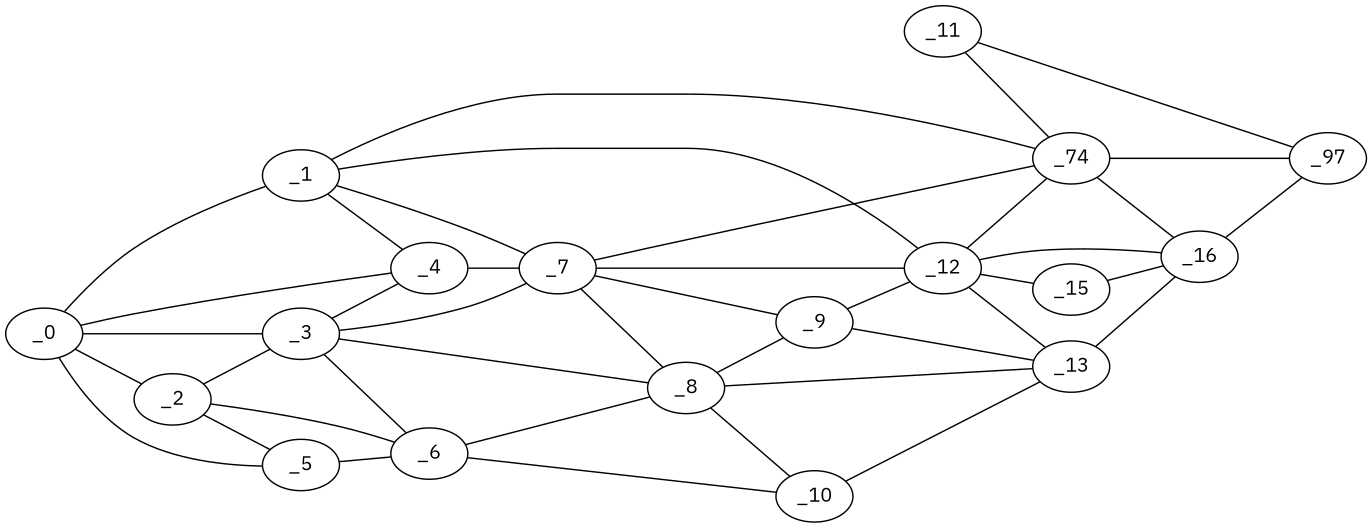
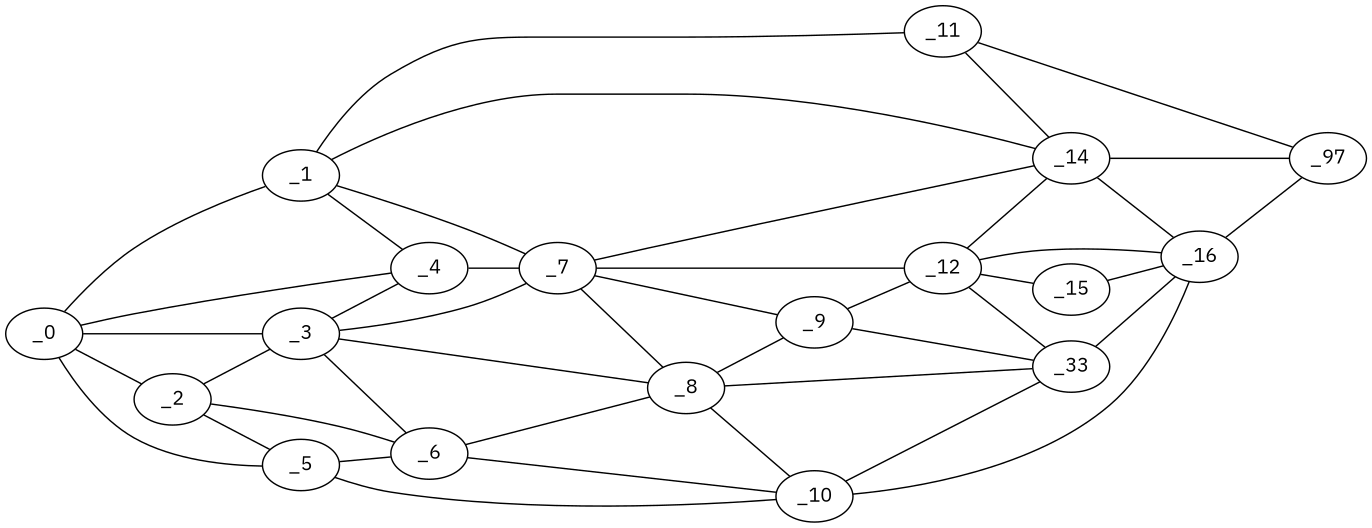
(640, 148) -> (590, 37)
(1071, 158) -> (1071, 158)
(1071, 367) -> (1071, 367)
none -> (1056, 440)
none -> (554, 505)
